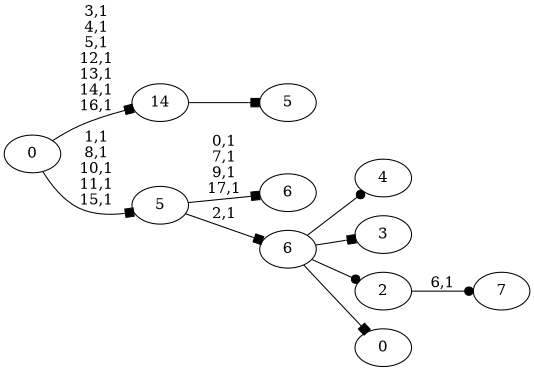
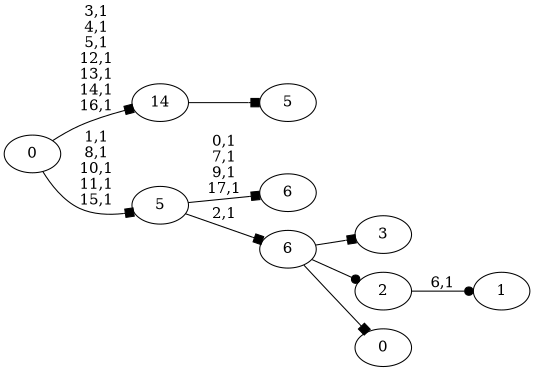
(383, 178) -> none
(502, 291) -> (502, 291)
